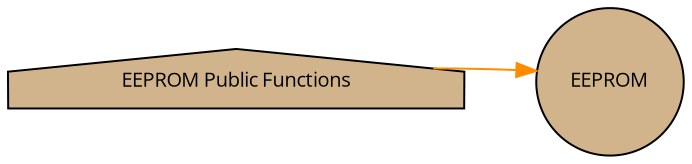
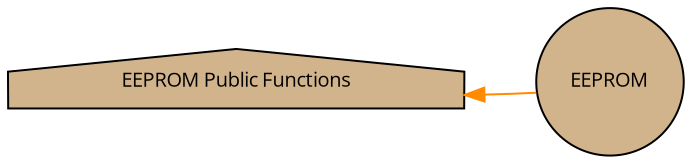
(475, 69) -> (511, 94)
